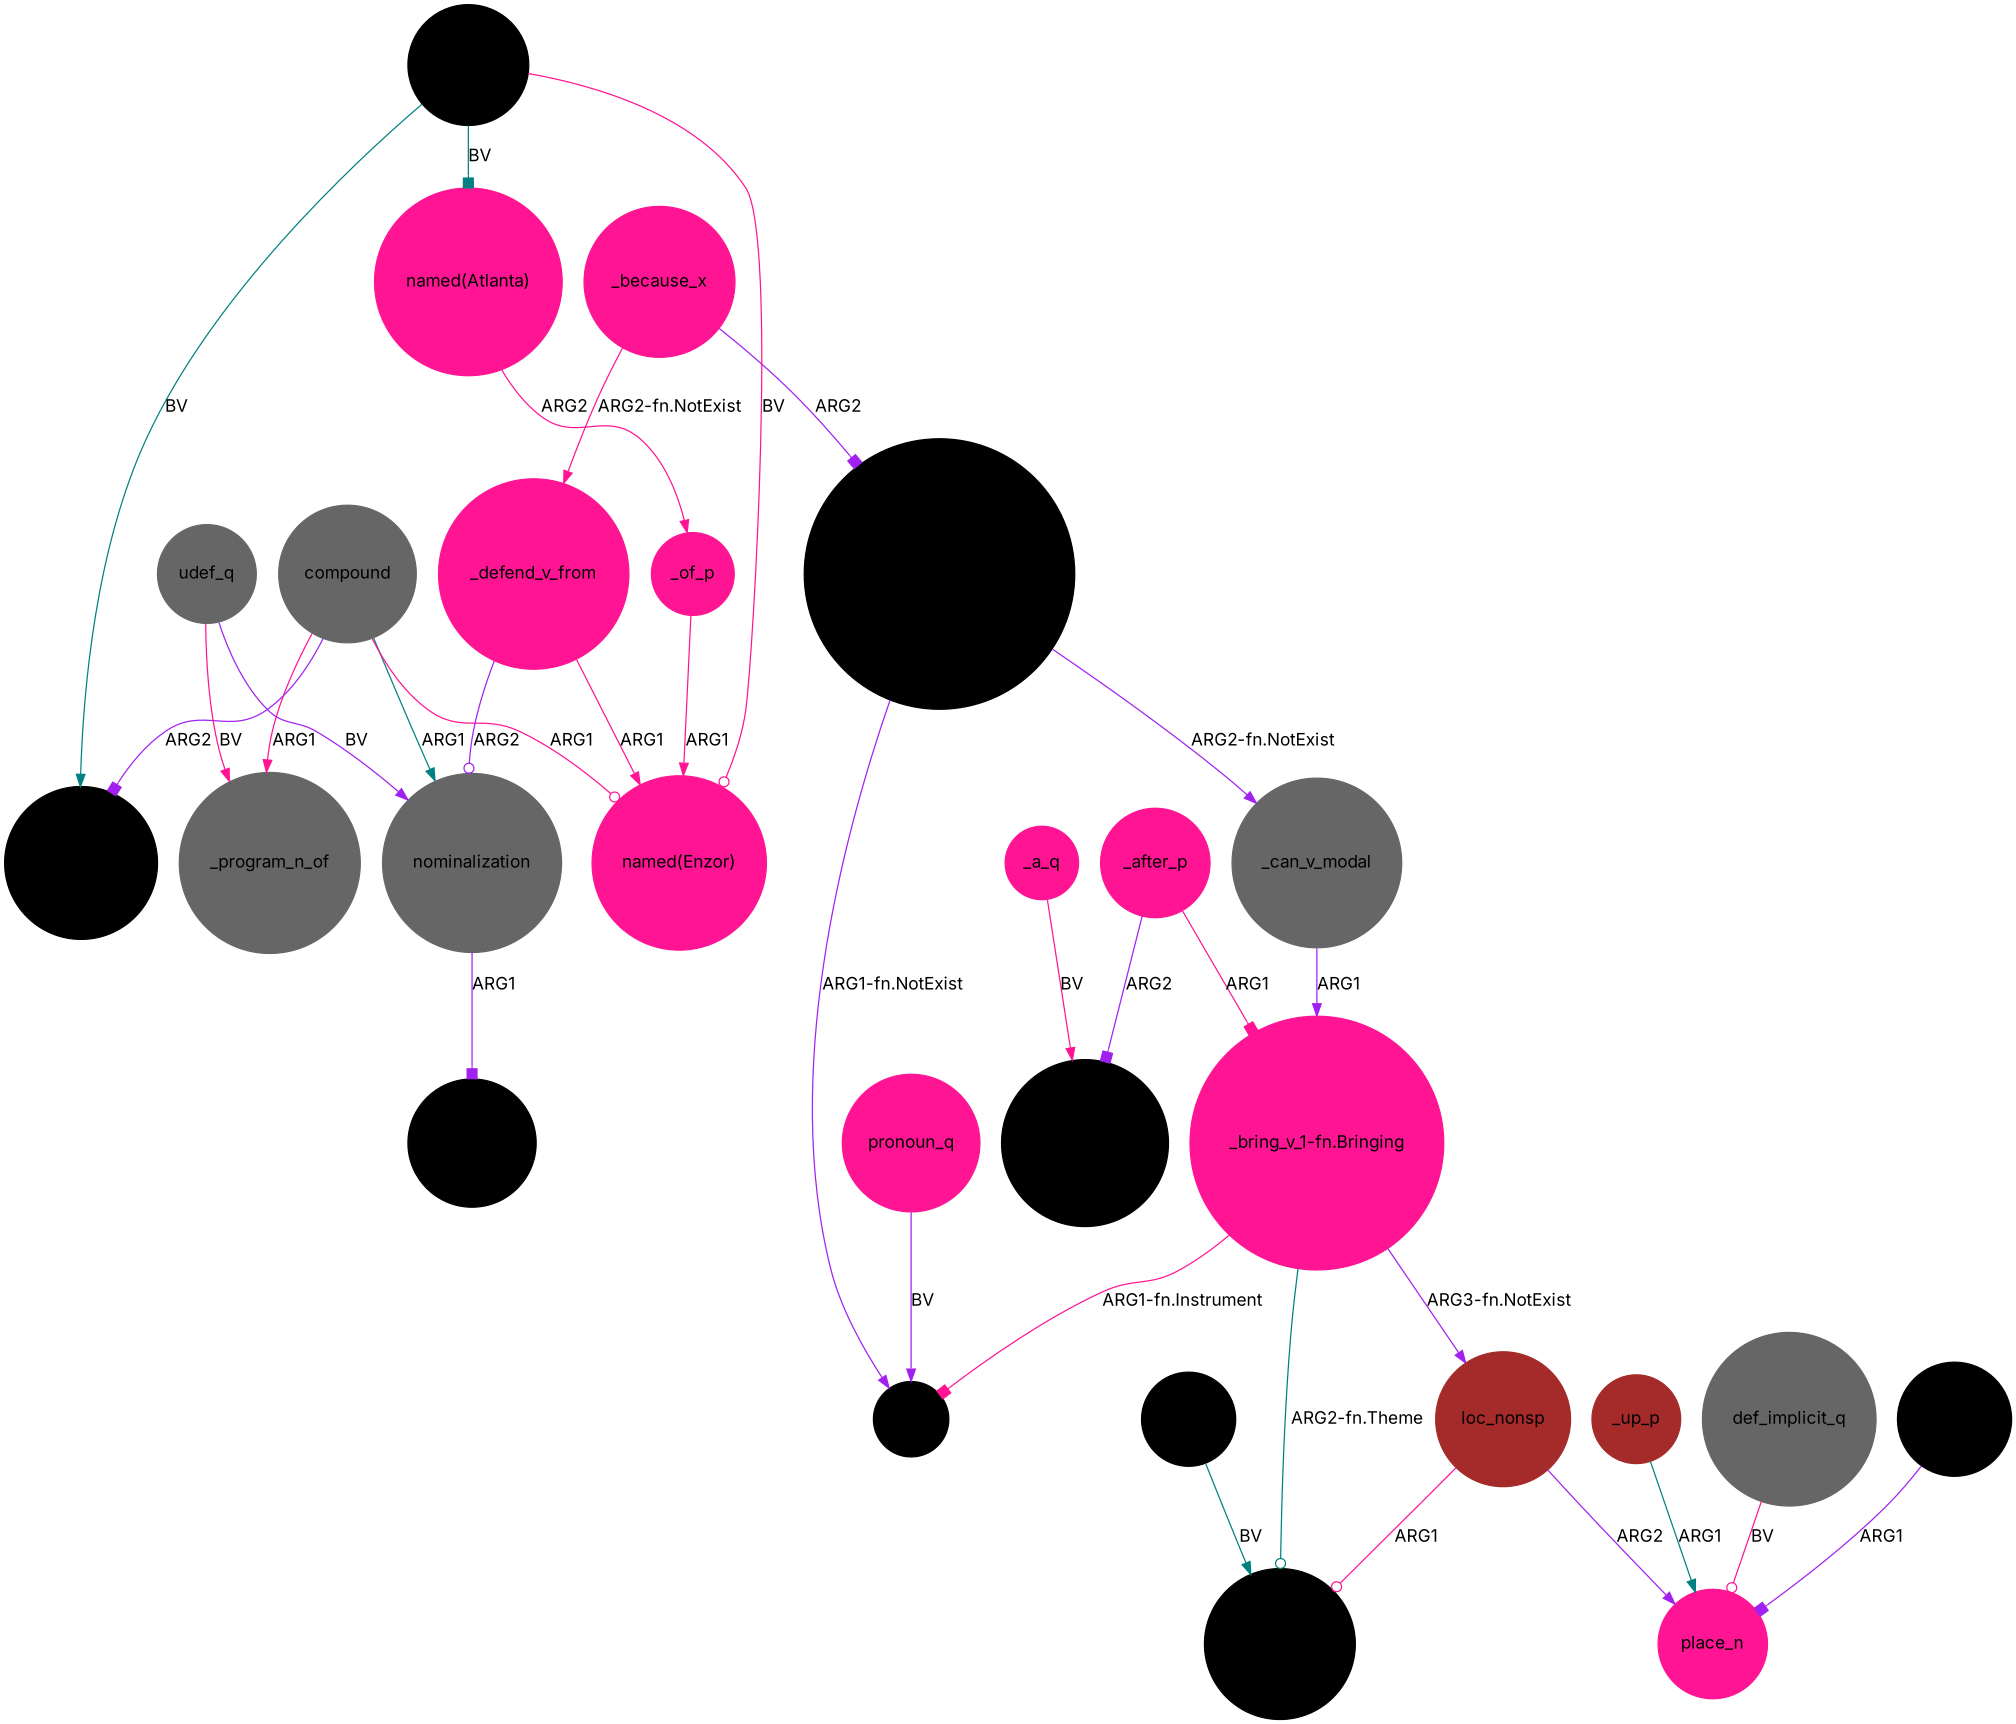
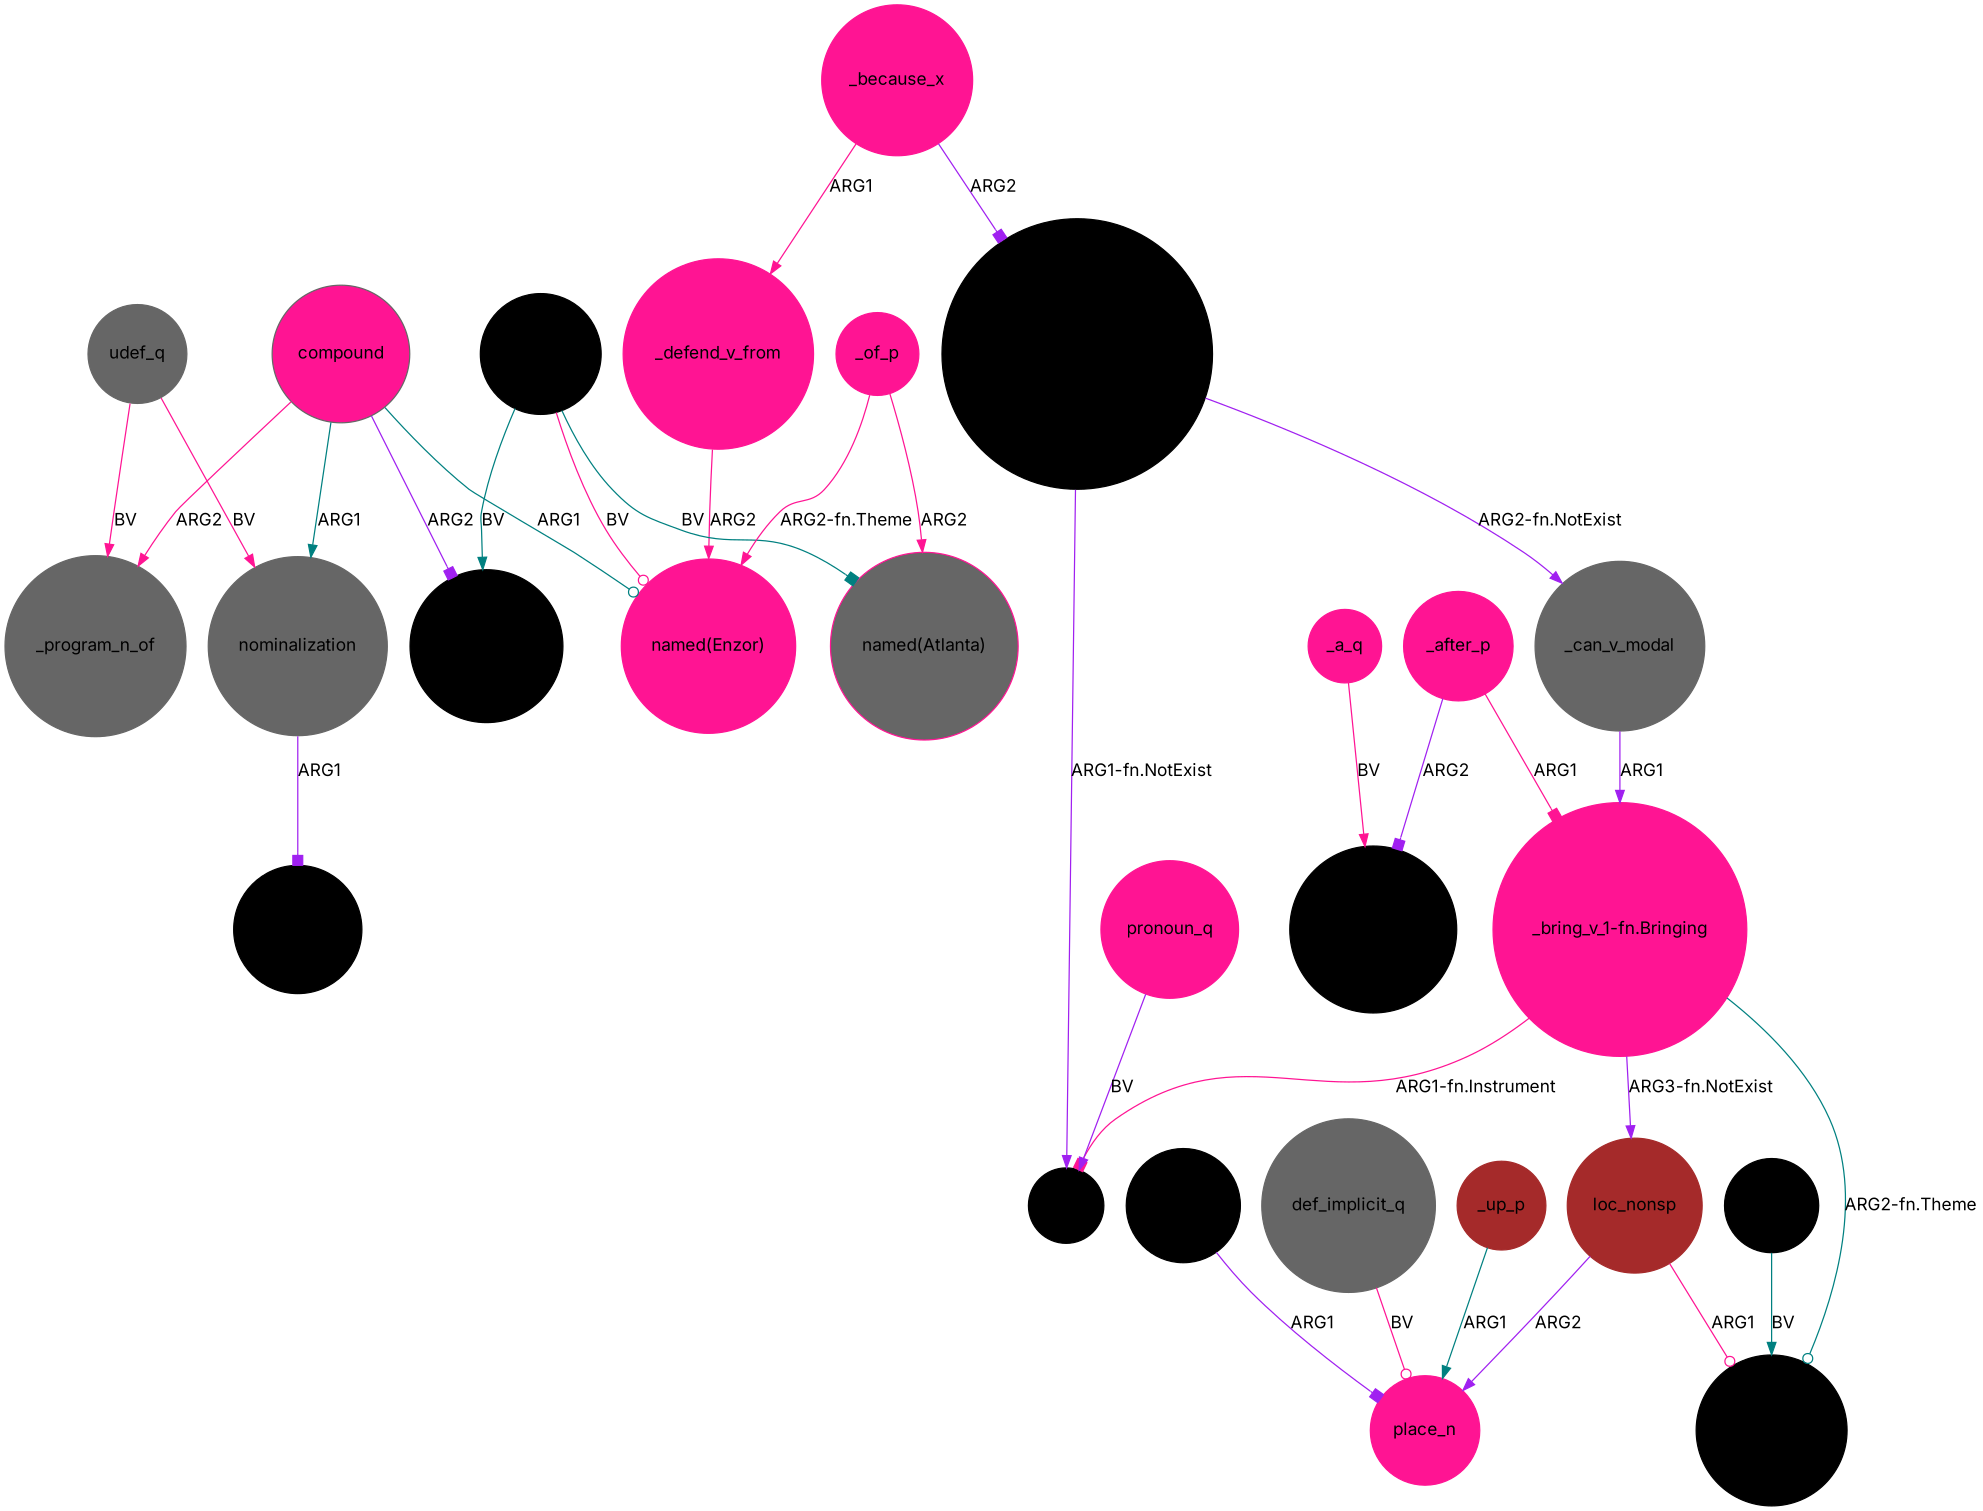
(468, 282) -> (924, 646)
(670, 407) -> (852, 187)
(607, 426) -> (909, 466)
(347, 574) -> (341, 354)
(478, 711) -> none
(291, 723) -> (203, 473)
(490, 724) -> (499, 508)
(294, 741) -> (199, 521)
(642, 741) -> (733, 521)
(708, 741) -> (847, 521)
